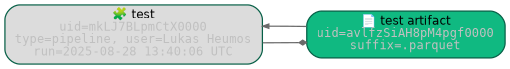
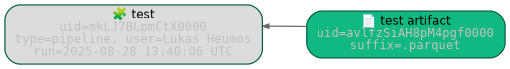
(281, 43) -> none
